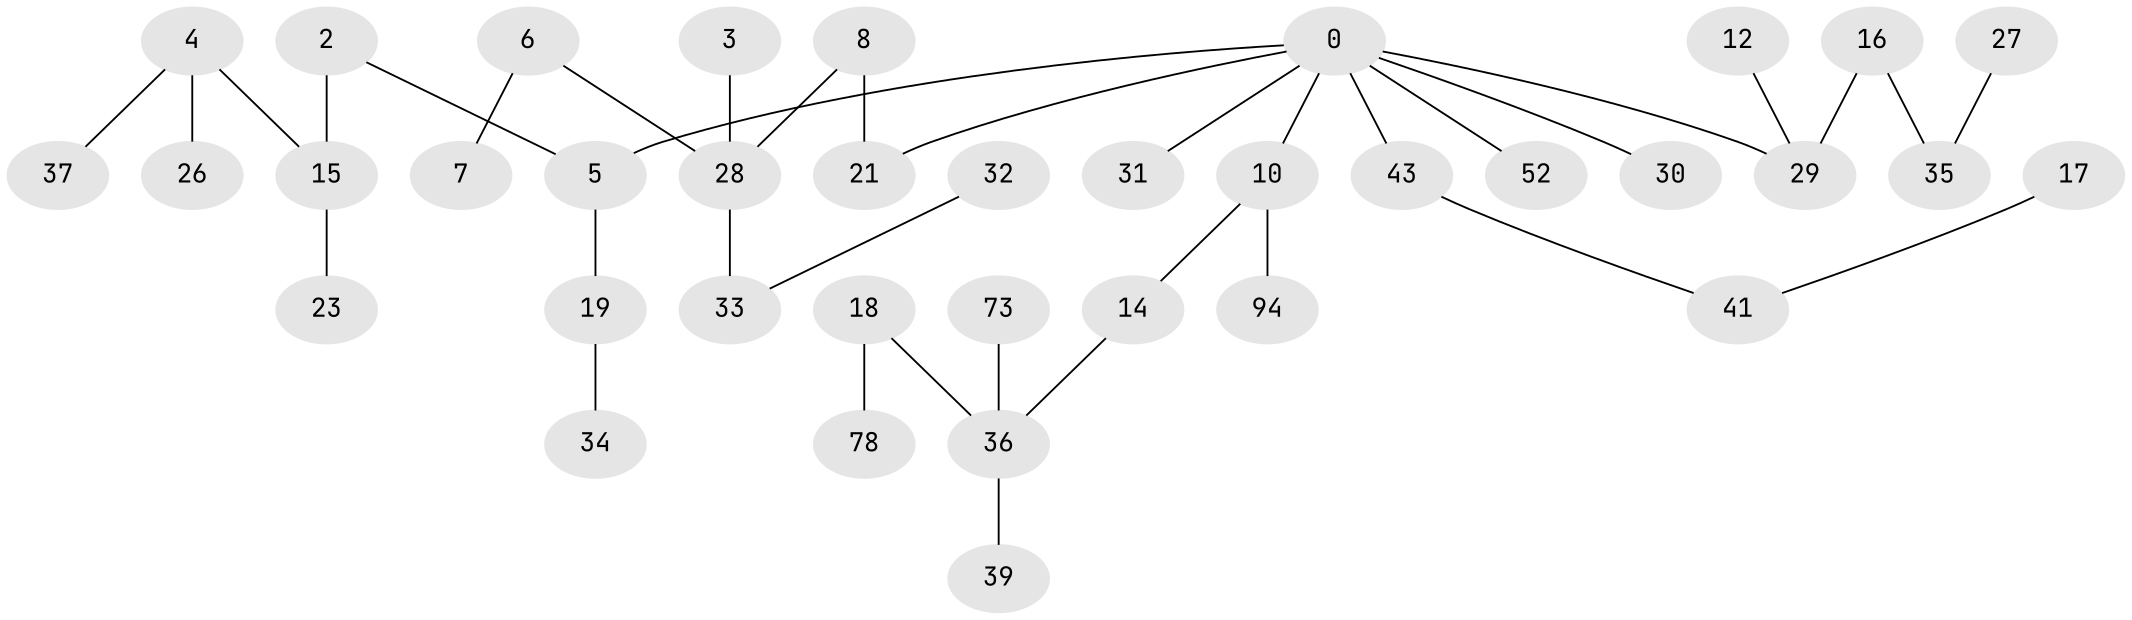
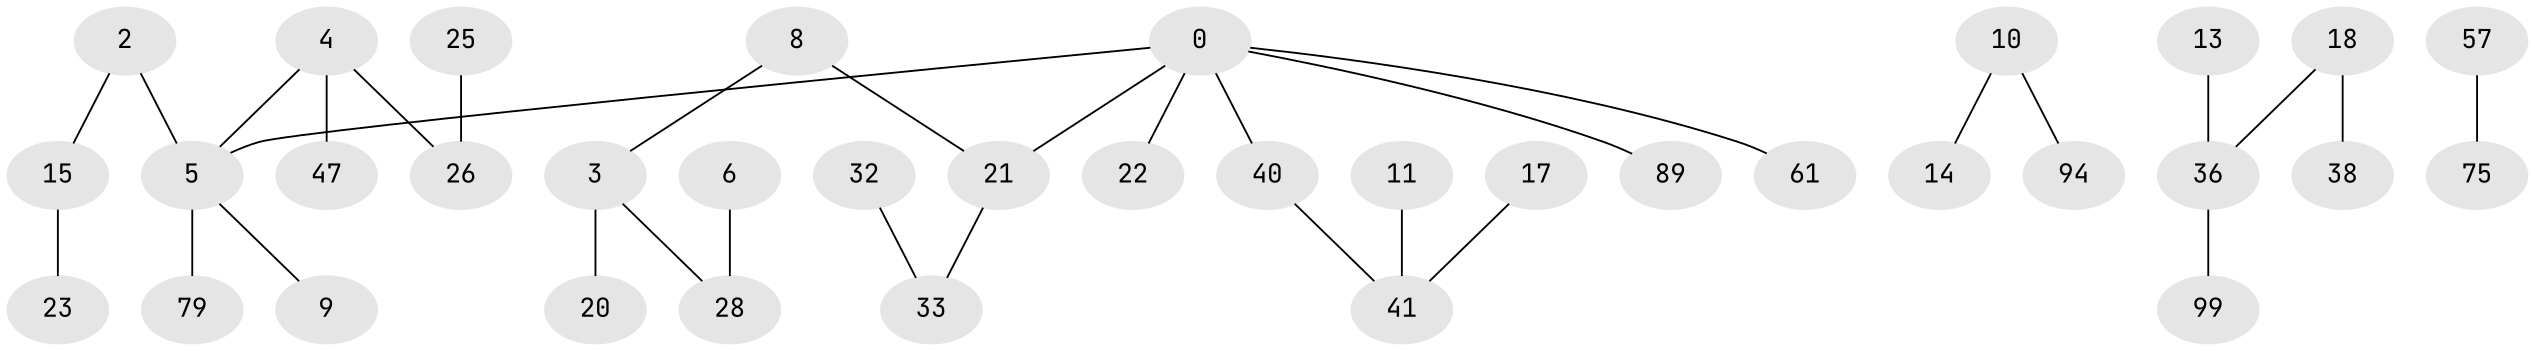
none -> (461, 41)
(1738, 41) -> none
(1872, 41) -> none
(2007, 41) -> (2477, 41)
(813, 93) -> (696, 108)
(259, 108) -> (260, 108)
(1301, 108) -> none
(58, 175) -> (327, 175)
(461, 175) -> none
(1133, 175) -> (1805, 175)
(1402, 175) -> (1267, 175)
none -> (1402, 175)
(1536, 175) -> (1133, 175)
(1671, 175) -> none
(1805, 175) -> (1671, 175)
(1939, 175) -> (2477, 175)
(730, 243) -> (965, 243)
none -> (327, 310)
none -> (595, 310)
(595, 310) -> (192, 310)
(999, 310) -> (2208, 41)
(1066, 377) -> none
(595, 444) -> none
(864, 444) -> (2343, 175)
(999, 579) -> (2208, 310)
